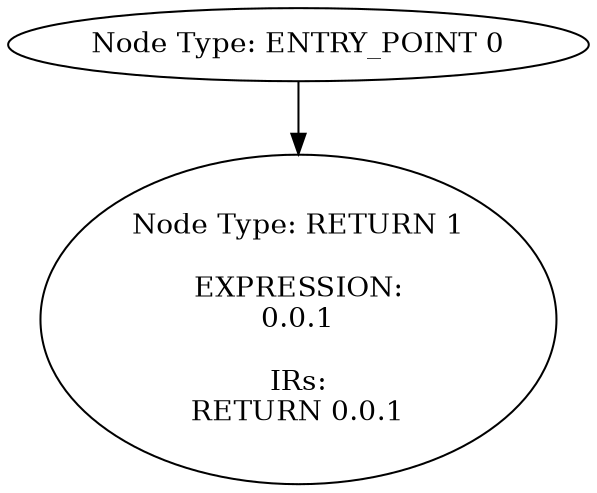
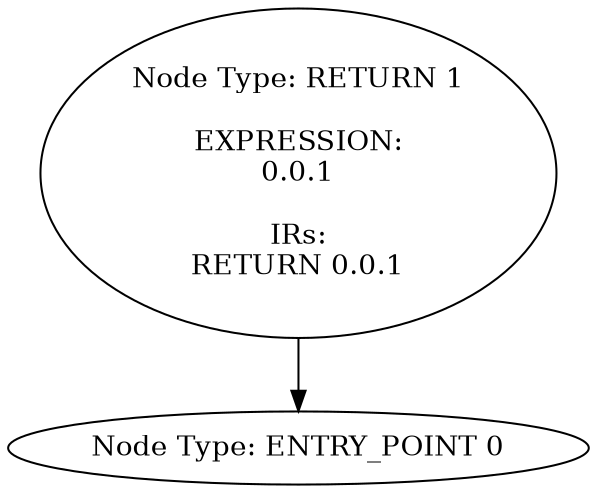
(298, 107) -> (298, 365)
